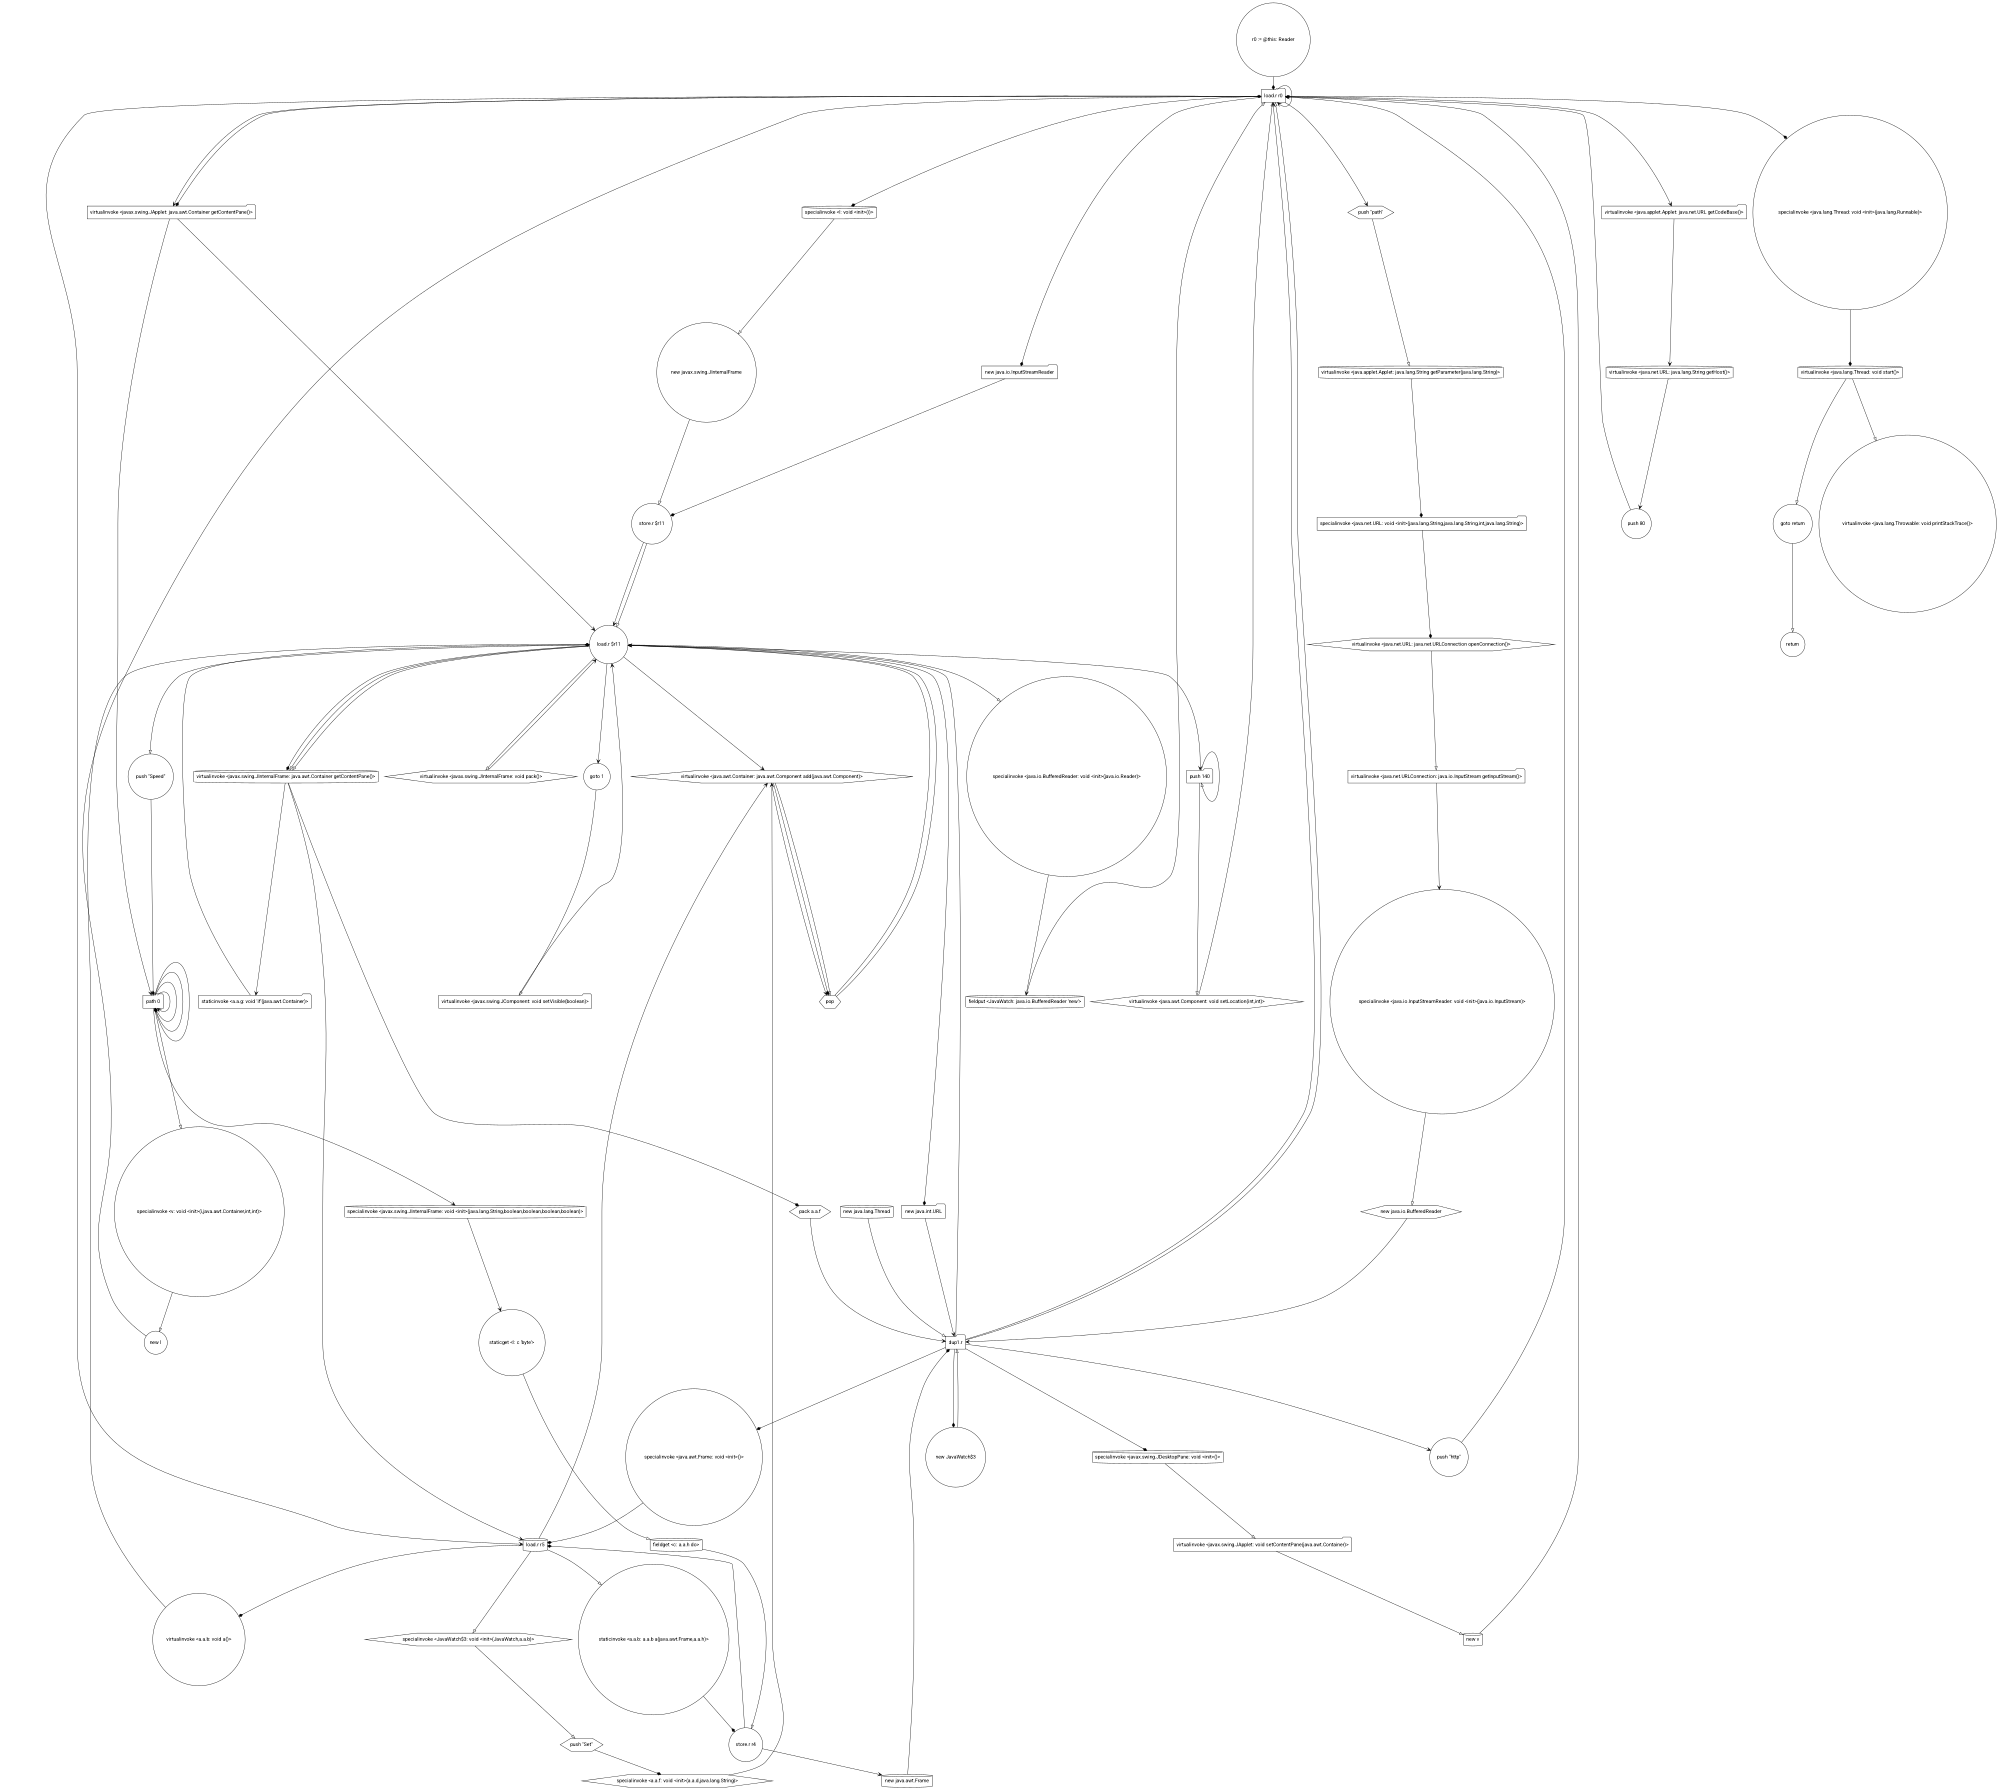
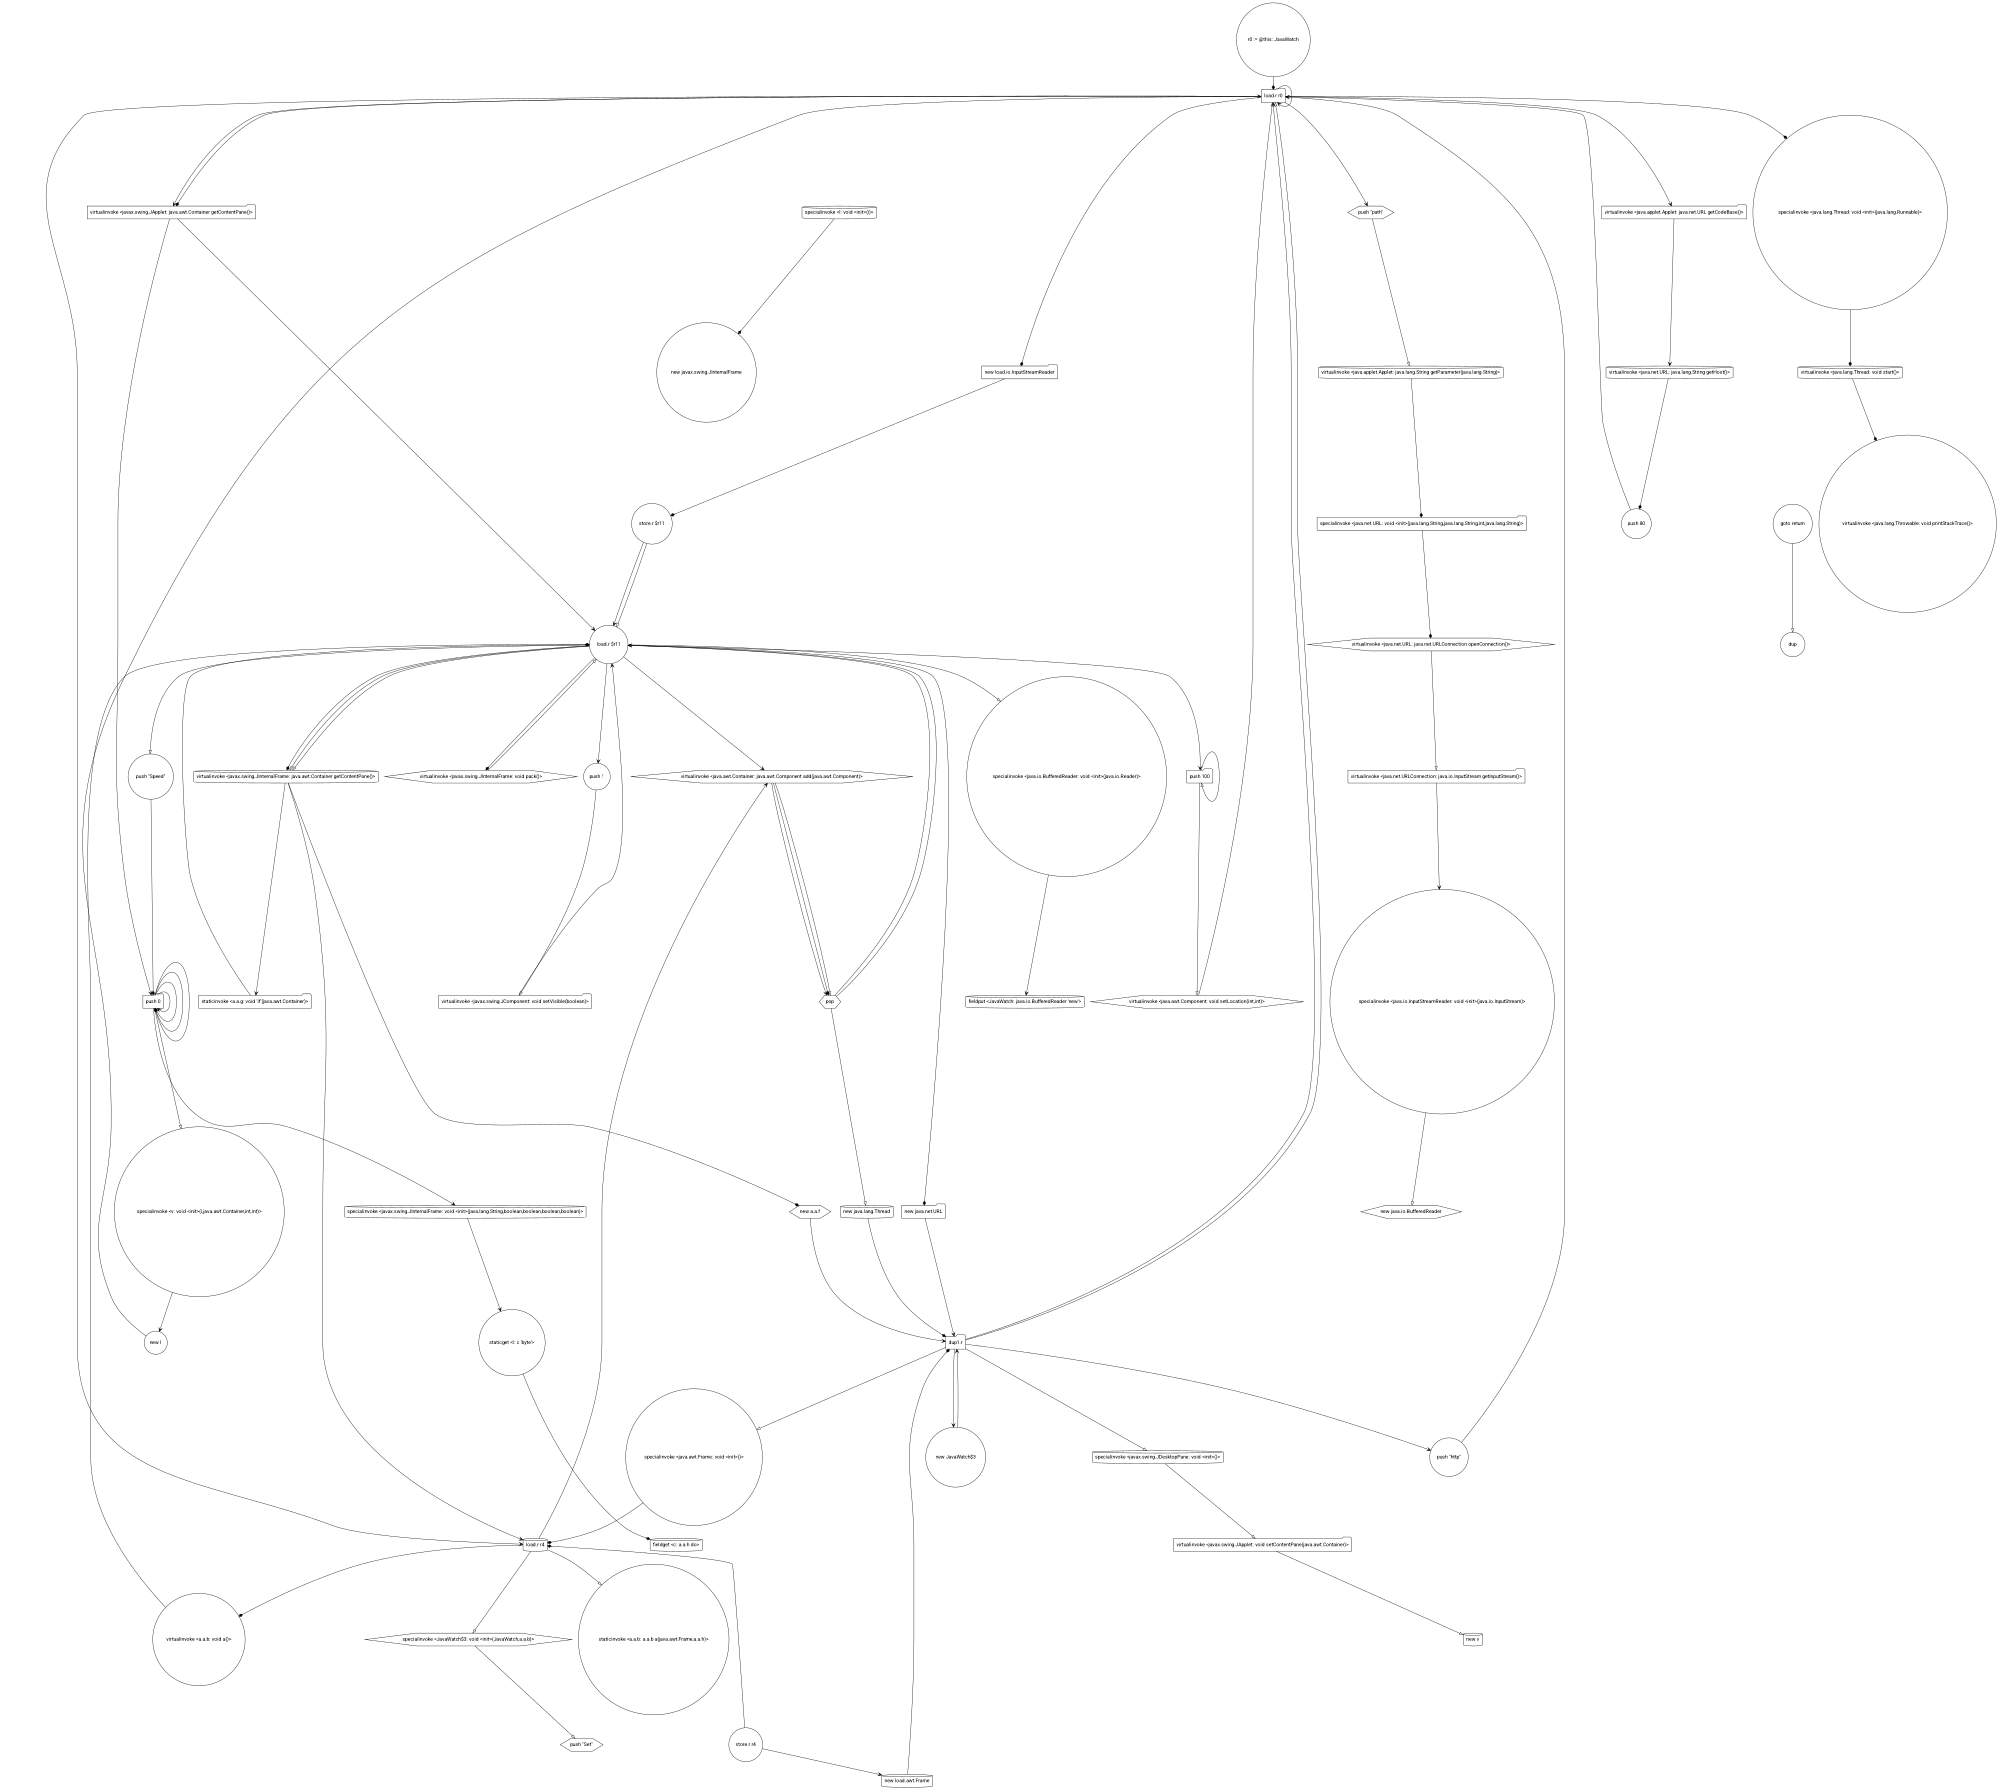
(1273, 40) -> (1273, 40)
(1052, 125) -> none
(788, 275) -> (788, 275)
(1020, 372) -> (1020, 372)
(309, 391) -> (309, 391)
(1864, 408) -> (1864, 408)
(1815, 437) -> none
(1654, 442) -> (1654, 442)
(675, 460) -> none
(1177, 587) -> none
(1793, 644) -> (1793, 644)
(541, 712) -> (541, 712)
(541, 717) -> (541, 717)
(1578, 776) -> none
(597, 777) -> (597, 777)
(1200, 777) -> (1200, 777)
(959, 847) -> none
(153, 1002) -> (153, 1002)
none -> (848, 1105)
(810, 1212) -> (810, 1212)
(924, 1212) -> (924, 1212)
(891, 1285) -> (891, 1285)
(166, 1310) -> (166, 1310)
(1206, 1323) -> none
(953, 1386) -> (953, 1386)
(853, 1388) -> (853, 1388)
(958, 1390) -> (958, 1390)
(1055, 1399) -> (1055, 1399)
(571, 1467) -> (571, 1467)
(535, 1545) -> (535, 1545)
(765, 1621) -> none
(718, 1712) -> none
(677, 1781) -> none
(907, 1781) -> (907, 1781)
